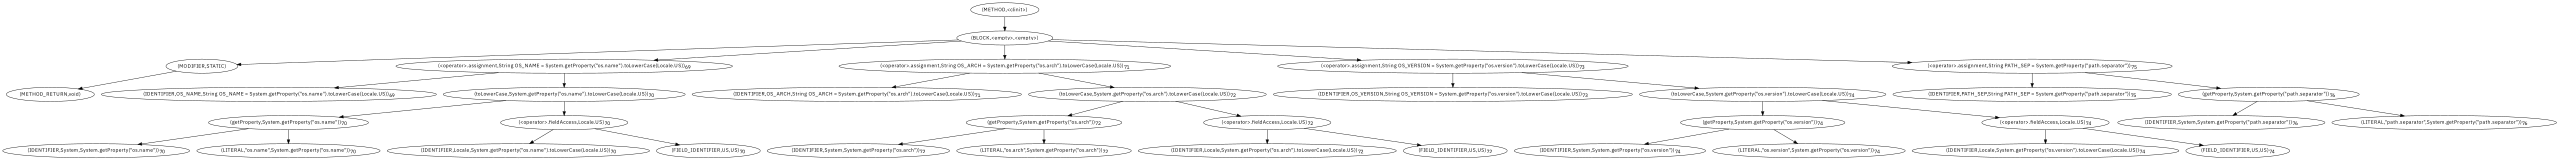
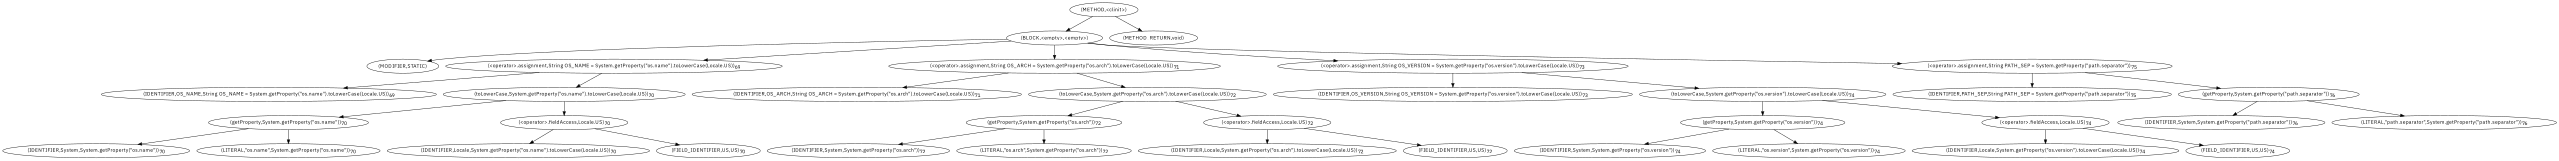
(129, 80) -> (1127, 23)
